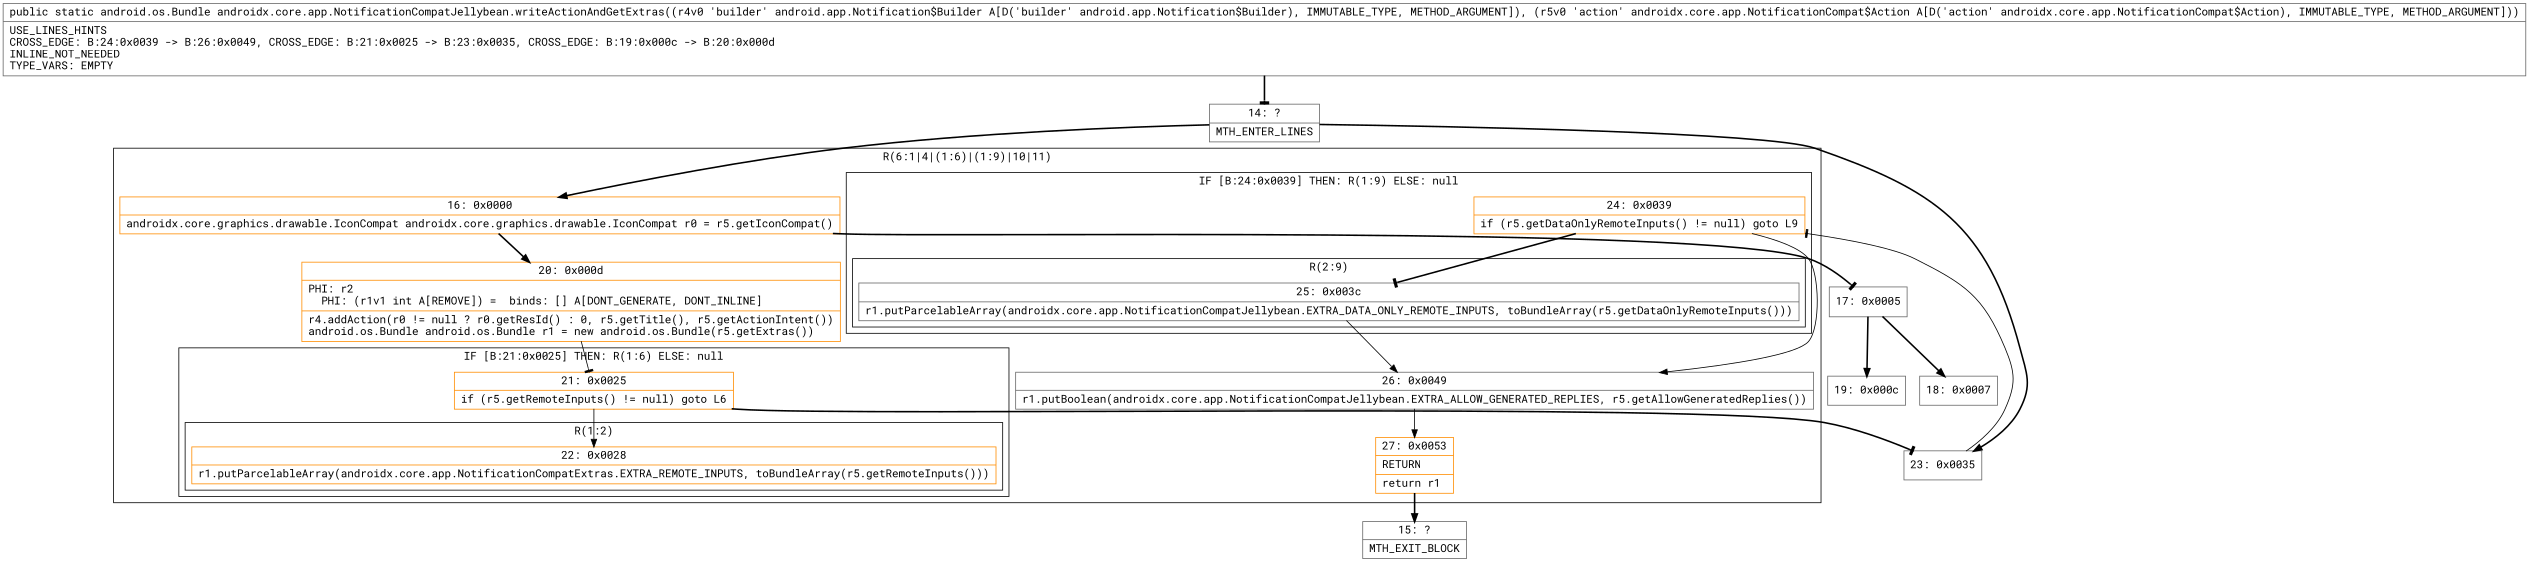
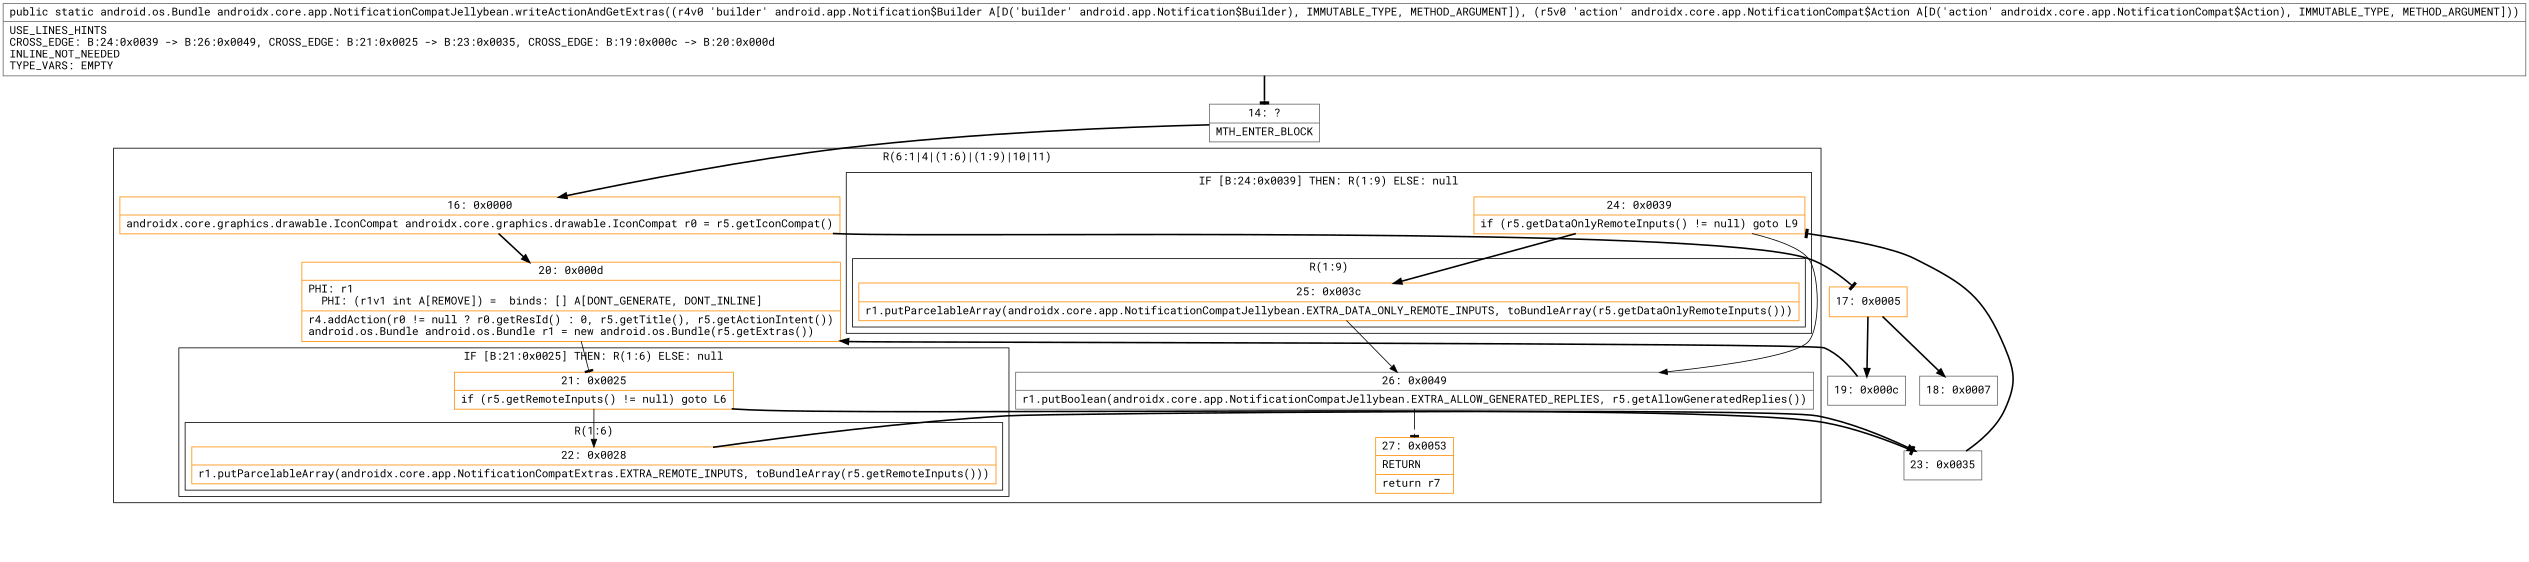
(1264, 132) -> (1264, 132)
(1778, 142) -> (1313, 412)
(1505, 253) -> (1505, 253)
(1329, 268) -> (1329, 268)
(334, 289) -> (334, 289)
(1975, 298) -> (1975, 298)
(1329, 302) -> (1329, 302)
(1868, 302) -> (1868, 302)
none -> (1359, 343)
(1415, 419) -> (1415, 419)
(594, 432) -> (594, 432)
(1411, 483) -> (1411, 483)
(1415, 540) -> none
